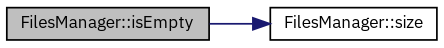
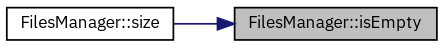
(231, 24) -> (196, 24)
